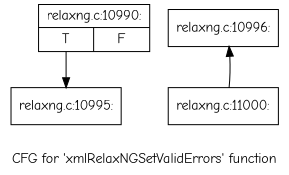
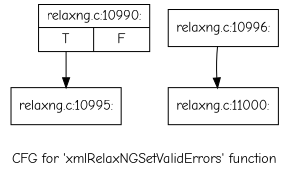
(230, 72) -> (217, 62)
